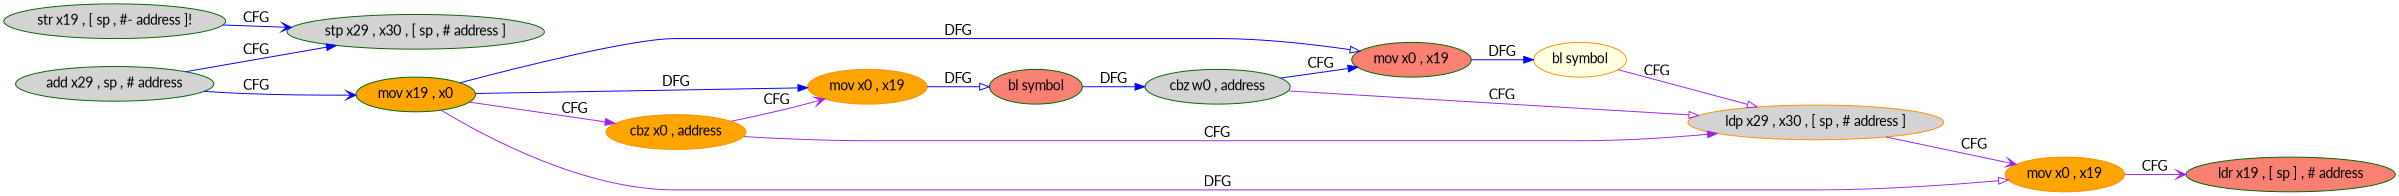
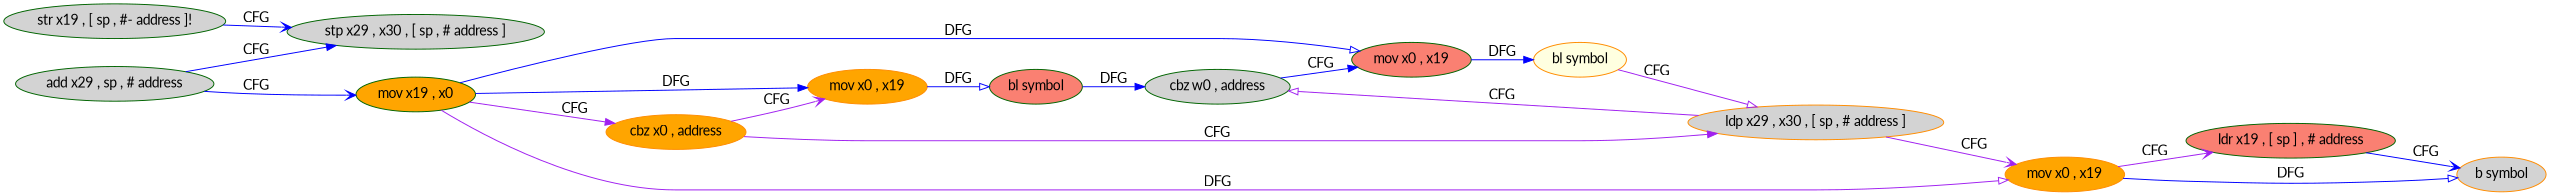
(1489, 103) -> (1498, 103)
none -> (2501, 174)
